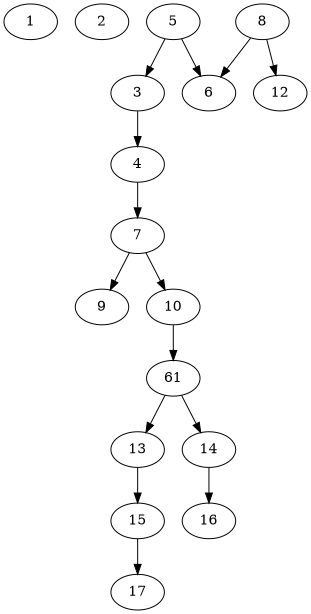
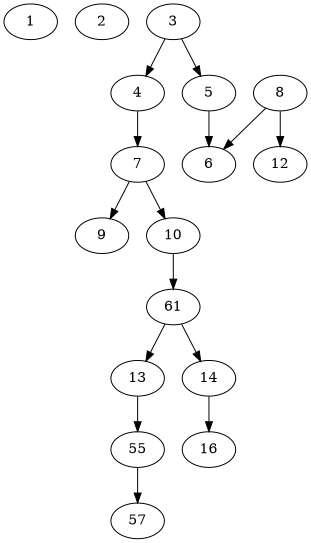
(158, 53) -> (189, 53)
(138, 521) -> (138, 450)
(138, 592) -> (138, 521)
